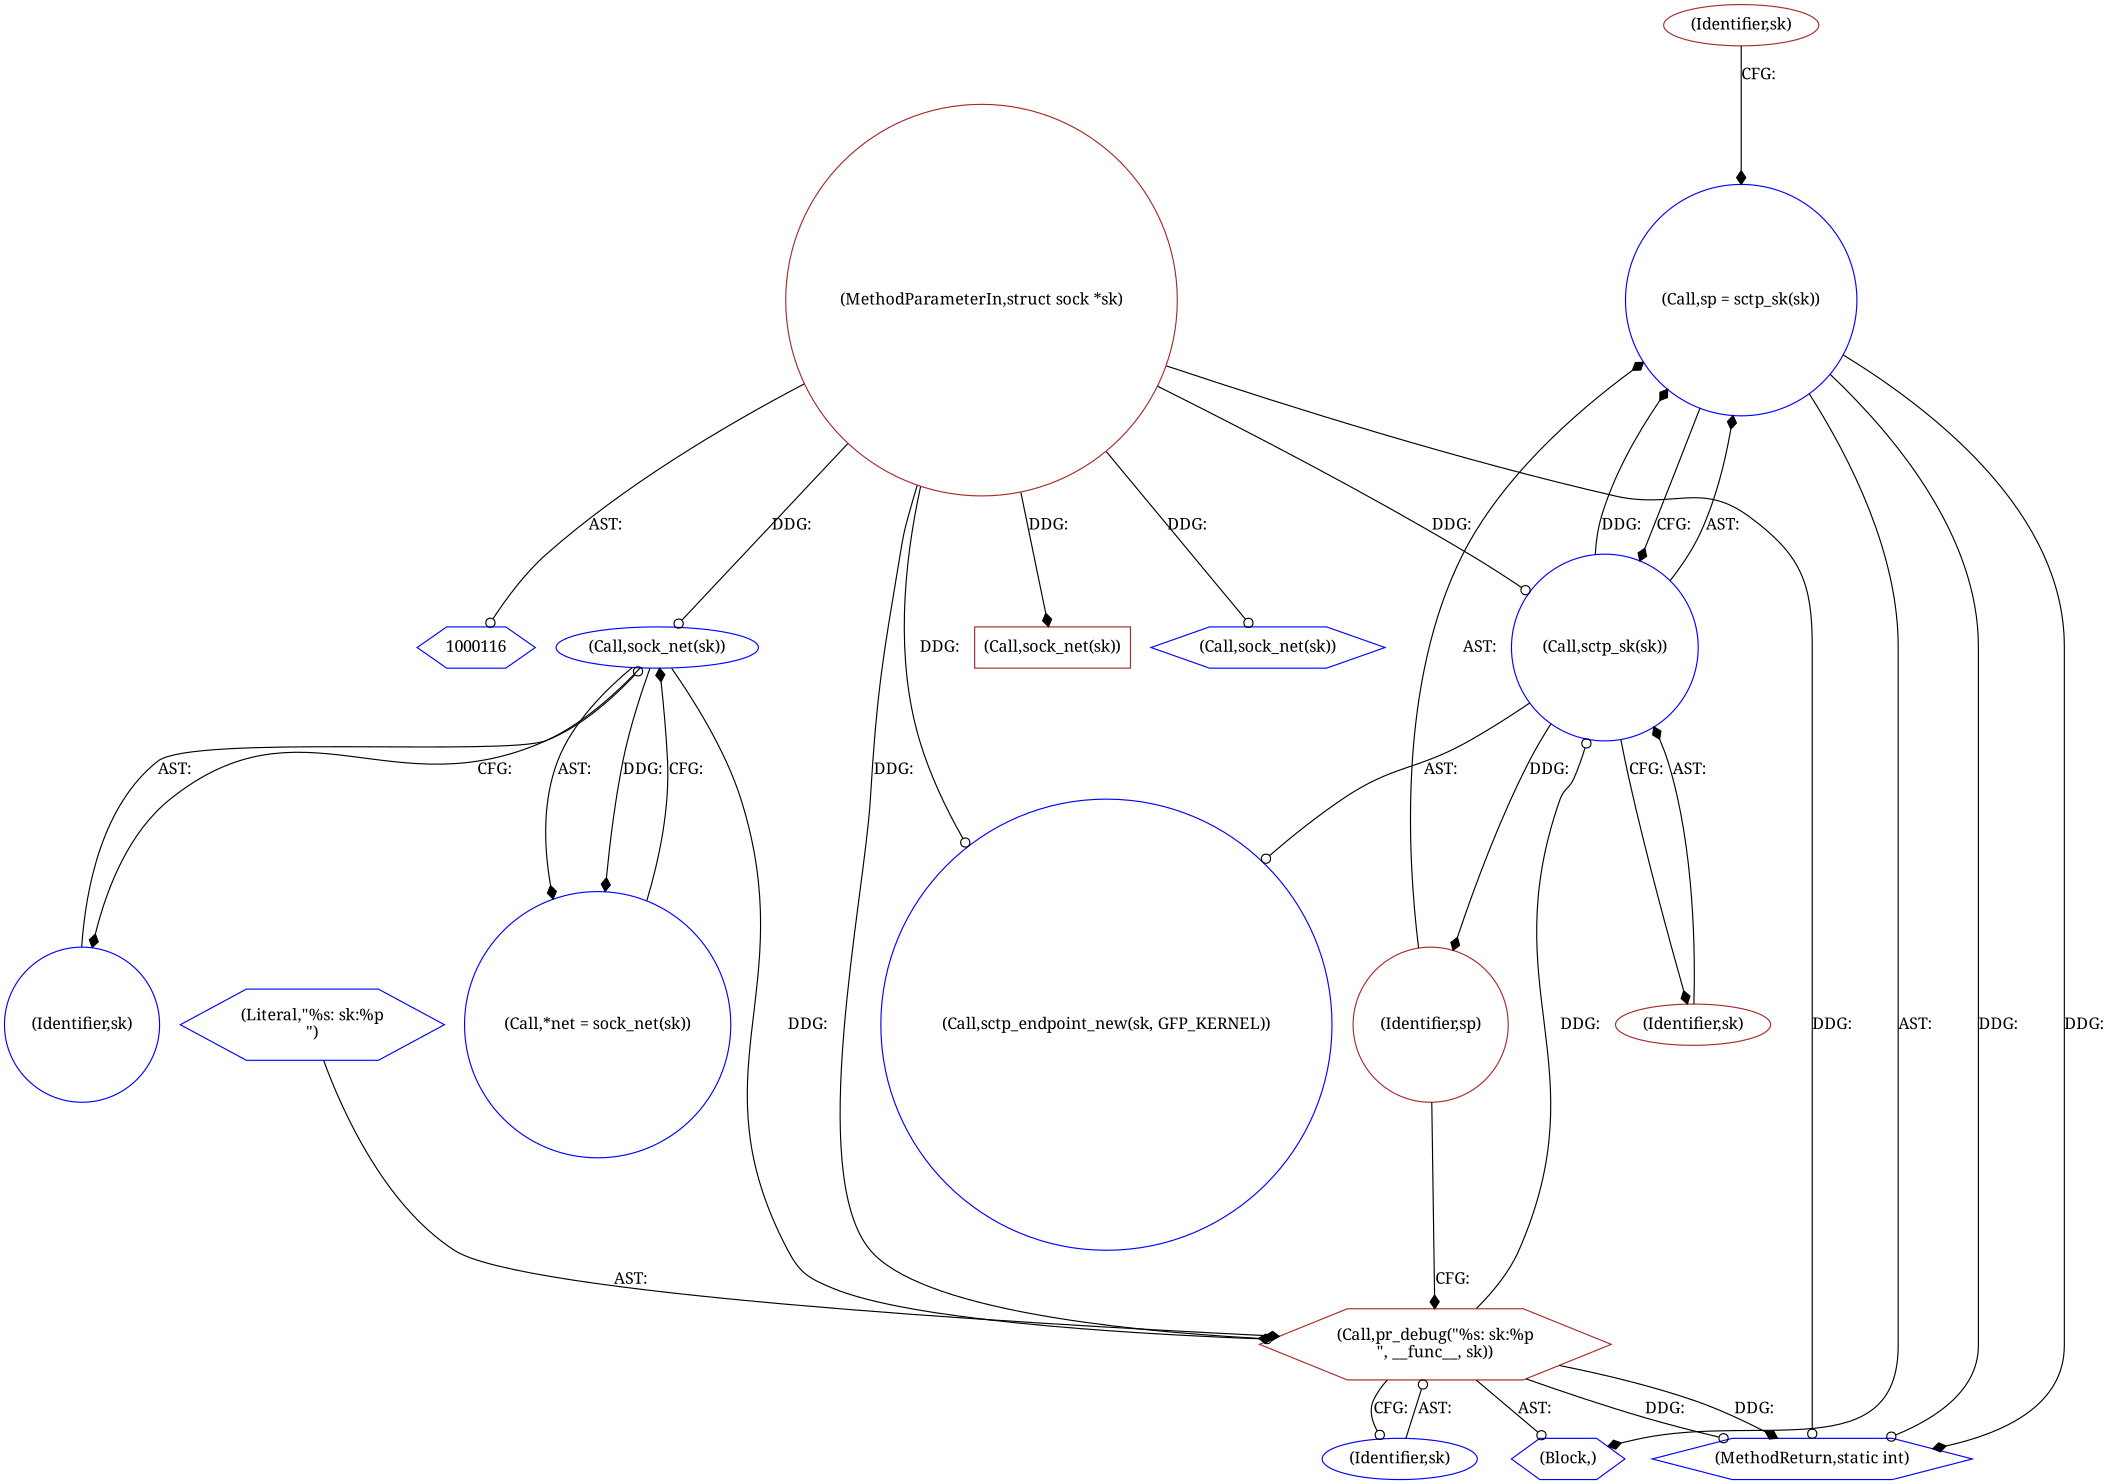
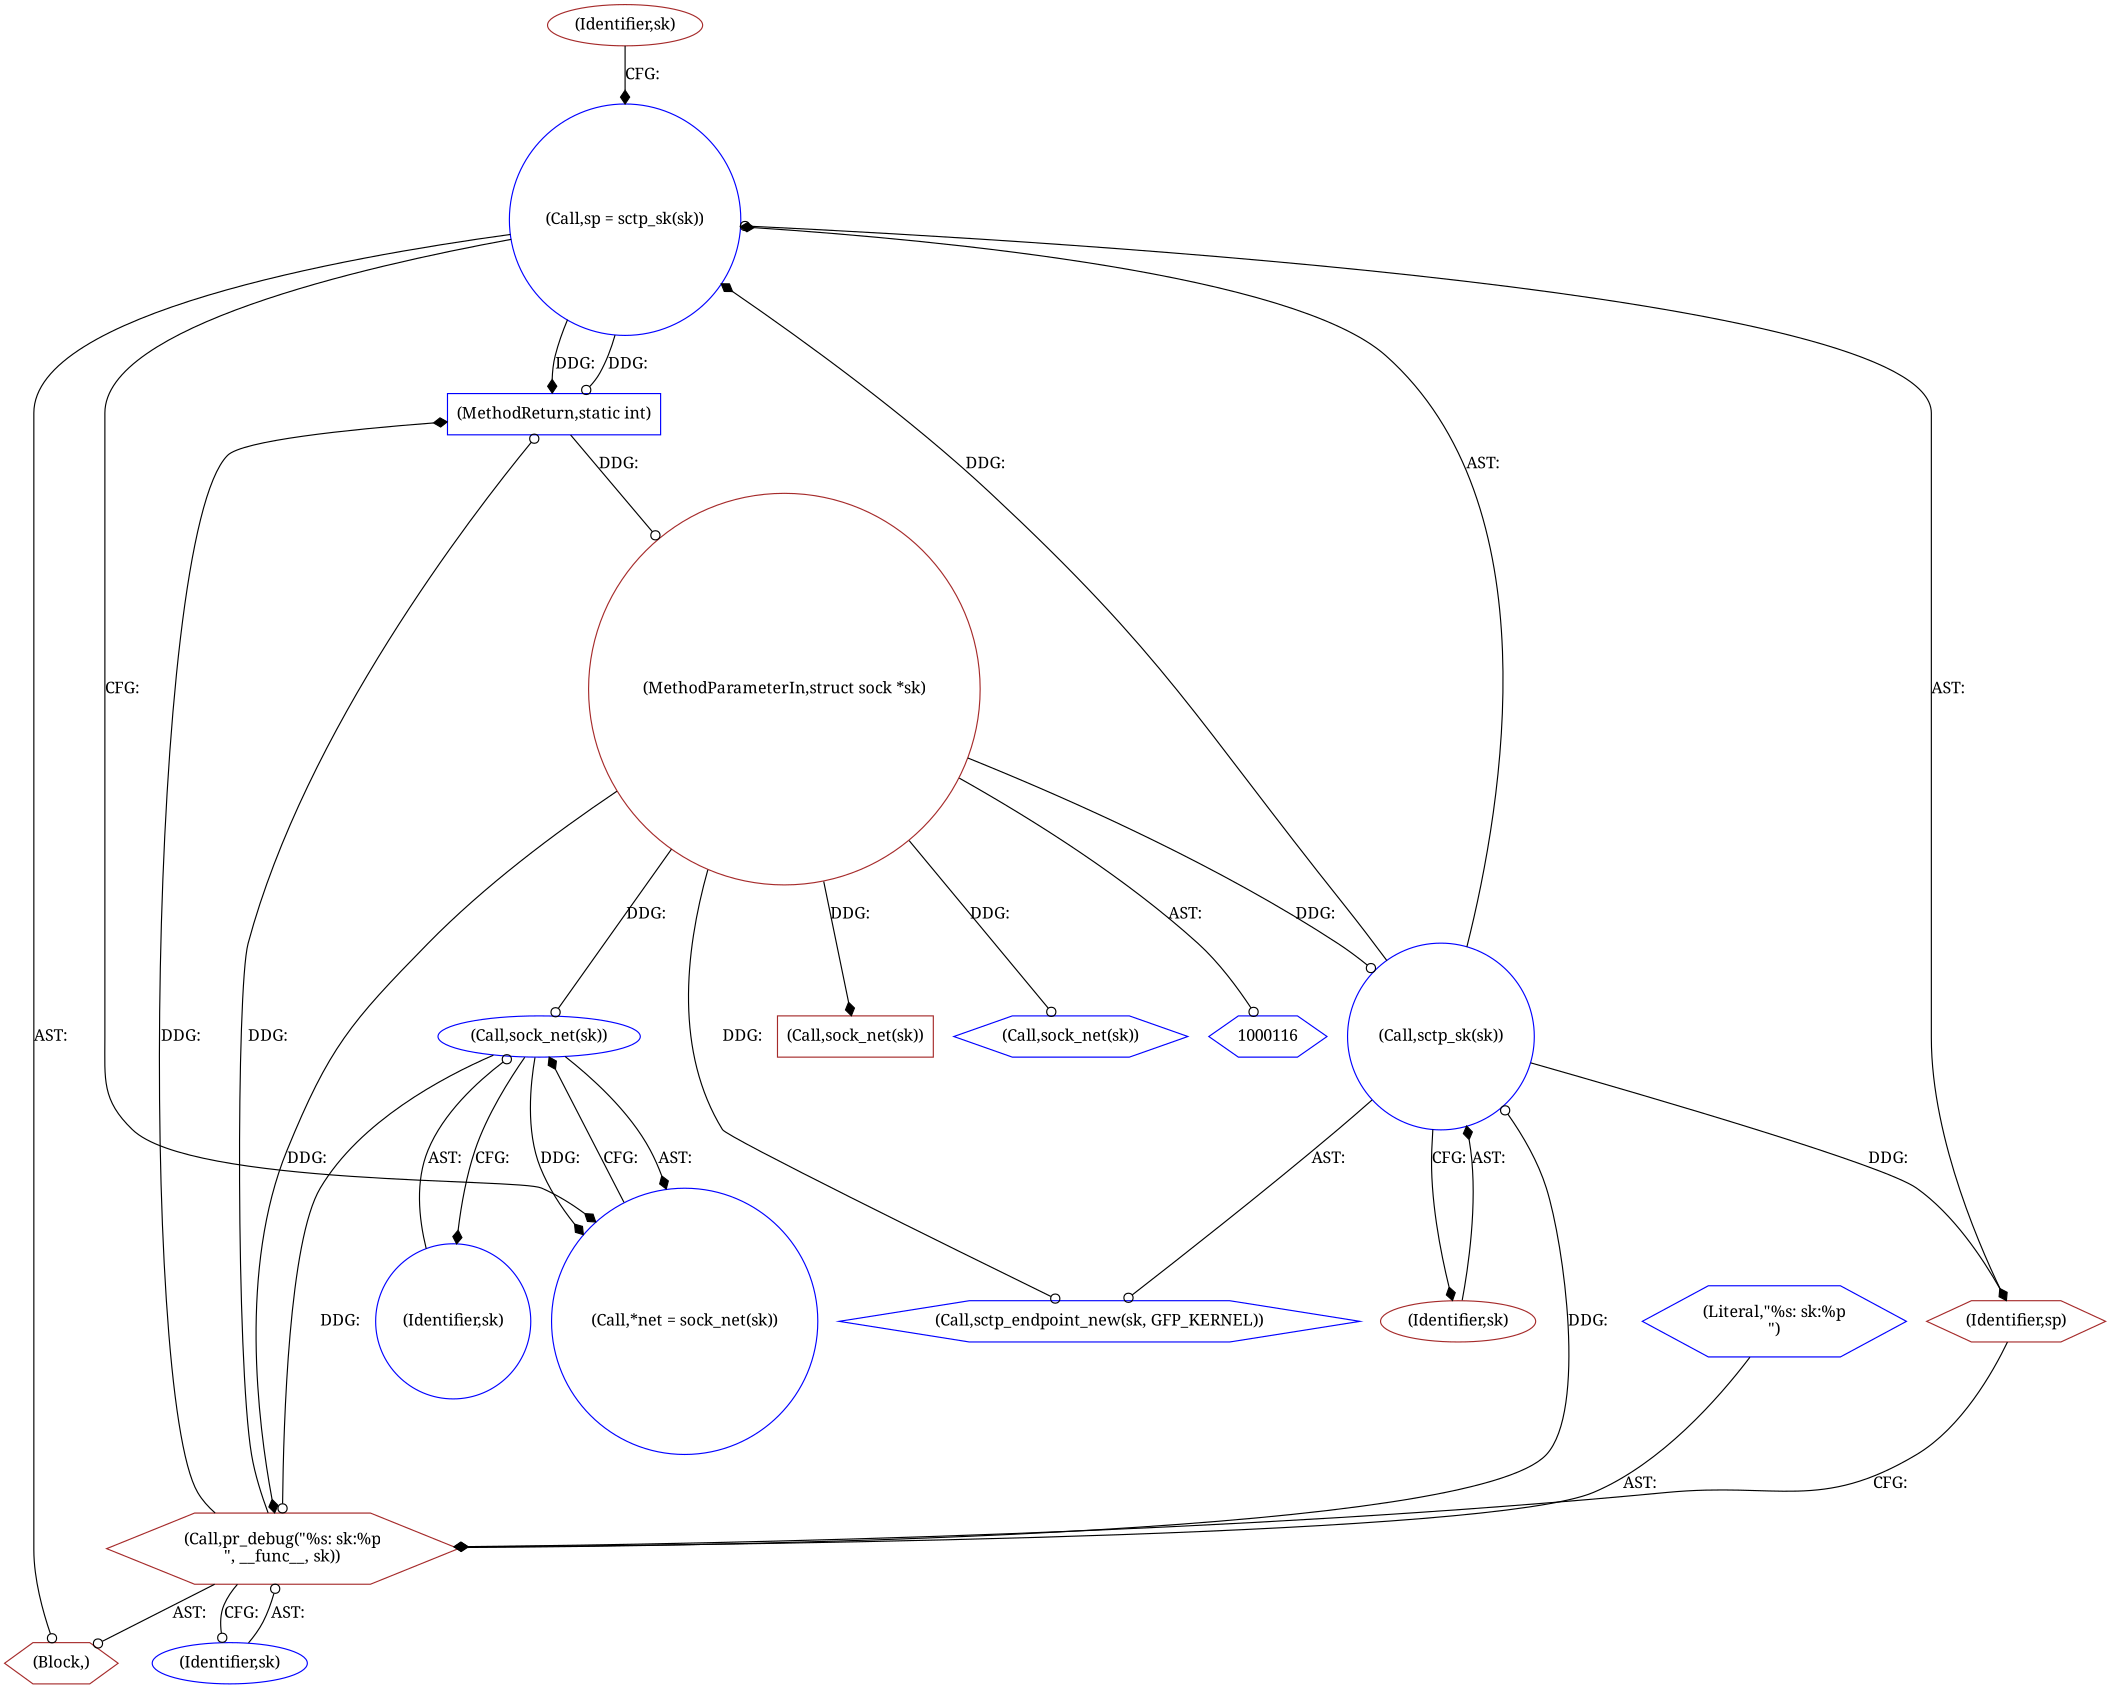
(1673, 478) -> (105, 779)
(1436, 624) -> (1799, 338)
(1812, 659) -> (611, 483)
(1898, 1024) -> (34, 760)
(1106, 1025) -> (1099, 1321)
(1431, 1025) -> (2016, 1321)
(1568, 1459) -> (61, 1663)
(1812, 1459) -> (554, 414)
